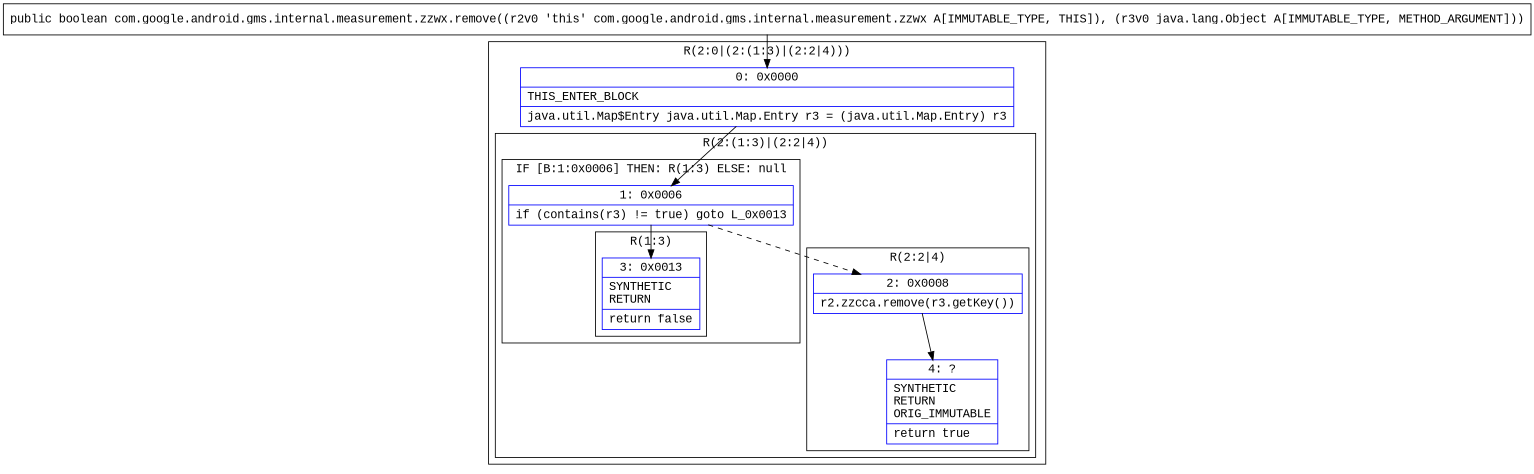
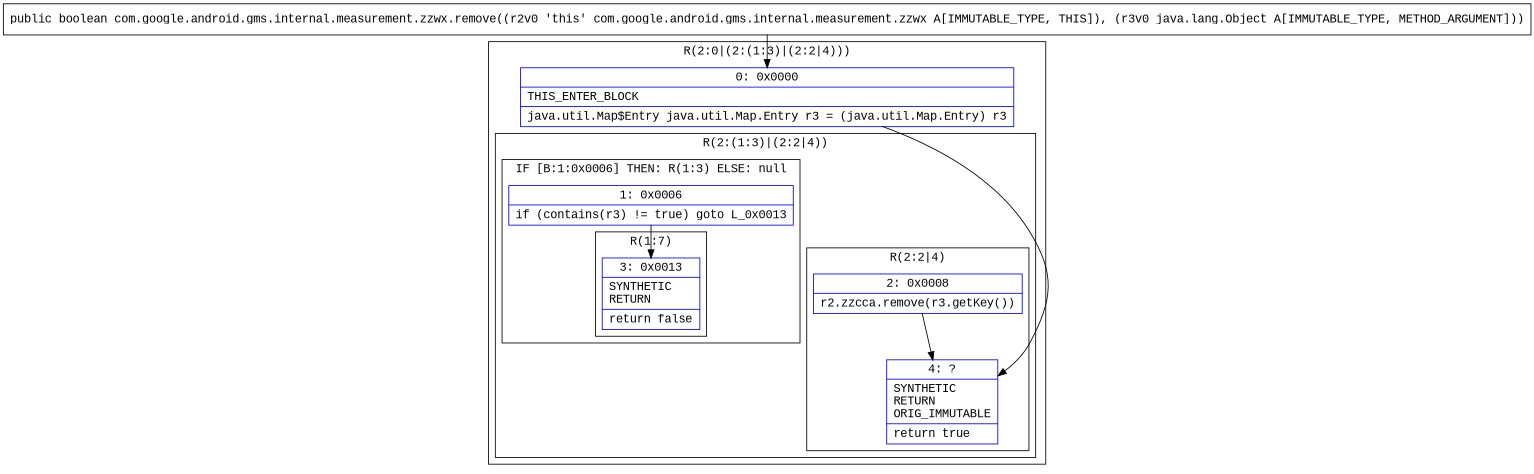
(707, 153) -> (1021, 220)
(651, 242) -> (651, 242)
(780, 248) -> none
